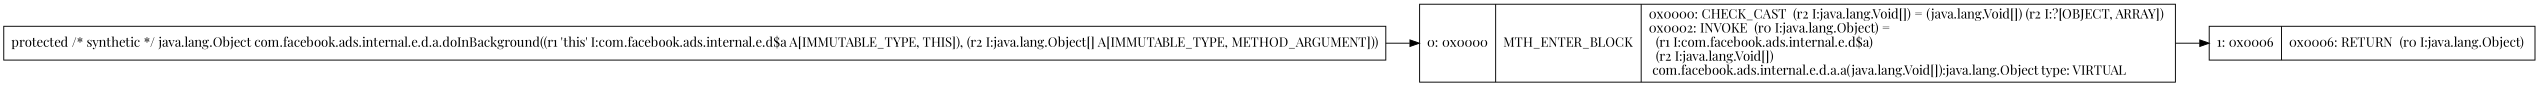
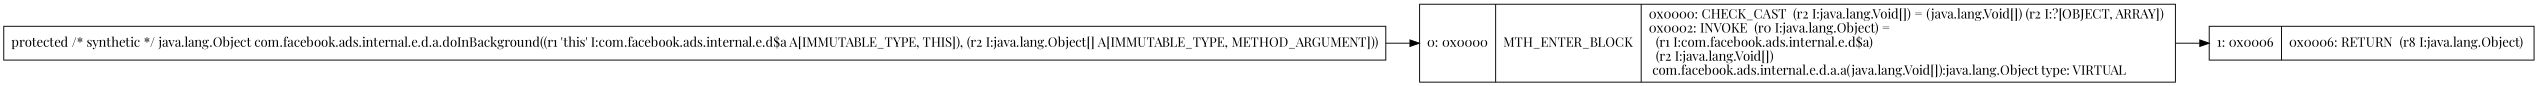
(2408, 43) -> (2408, 43)
